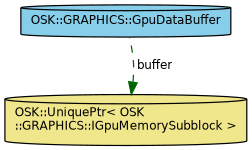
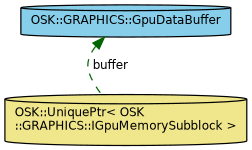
(133, 59) -> (89, 71)
